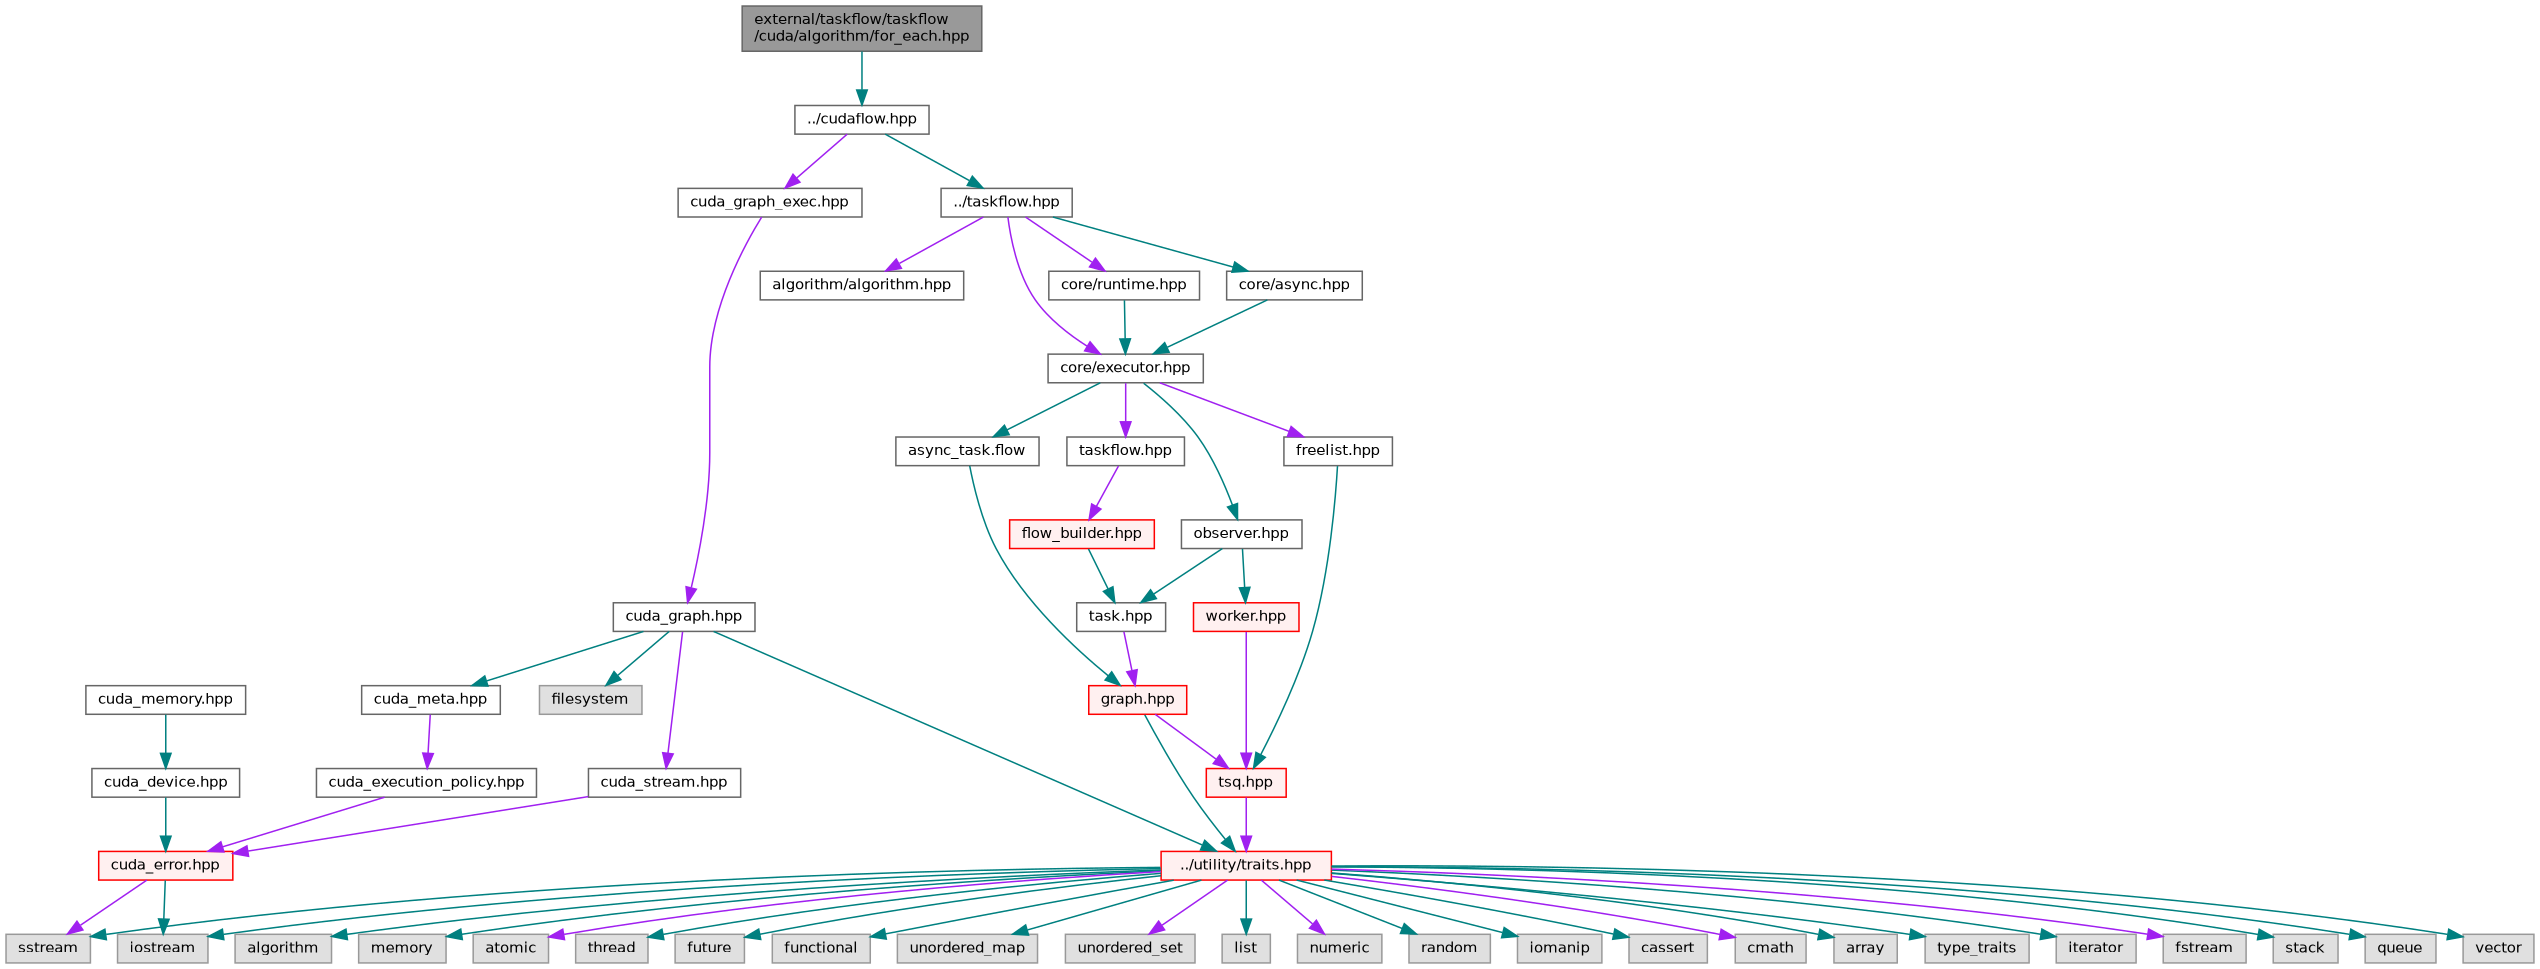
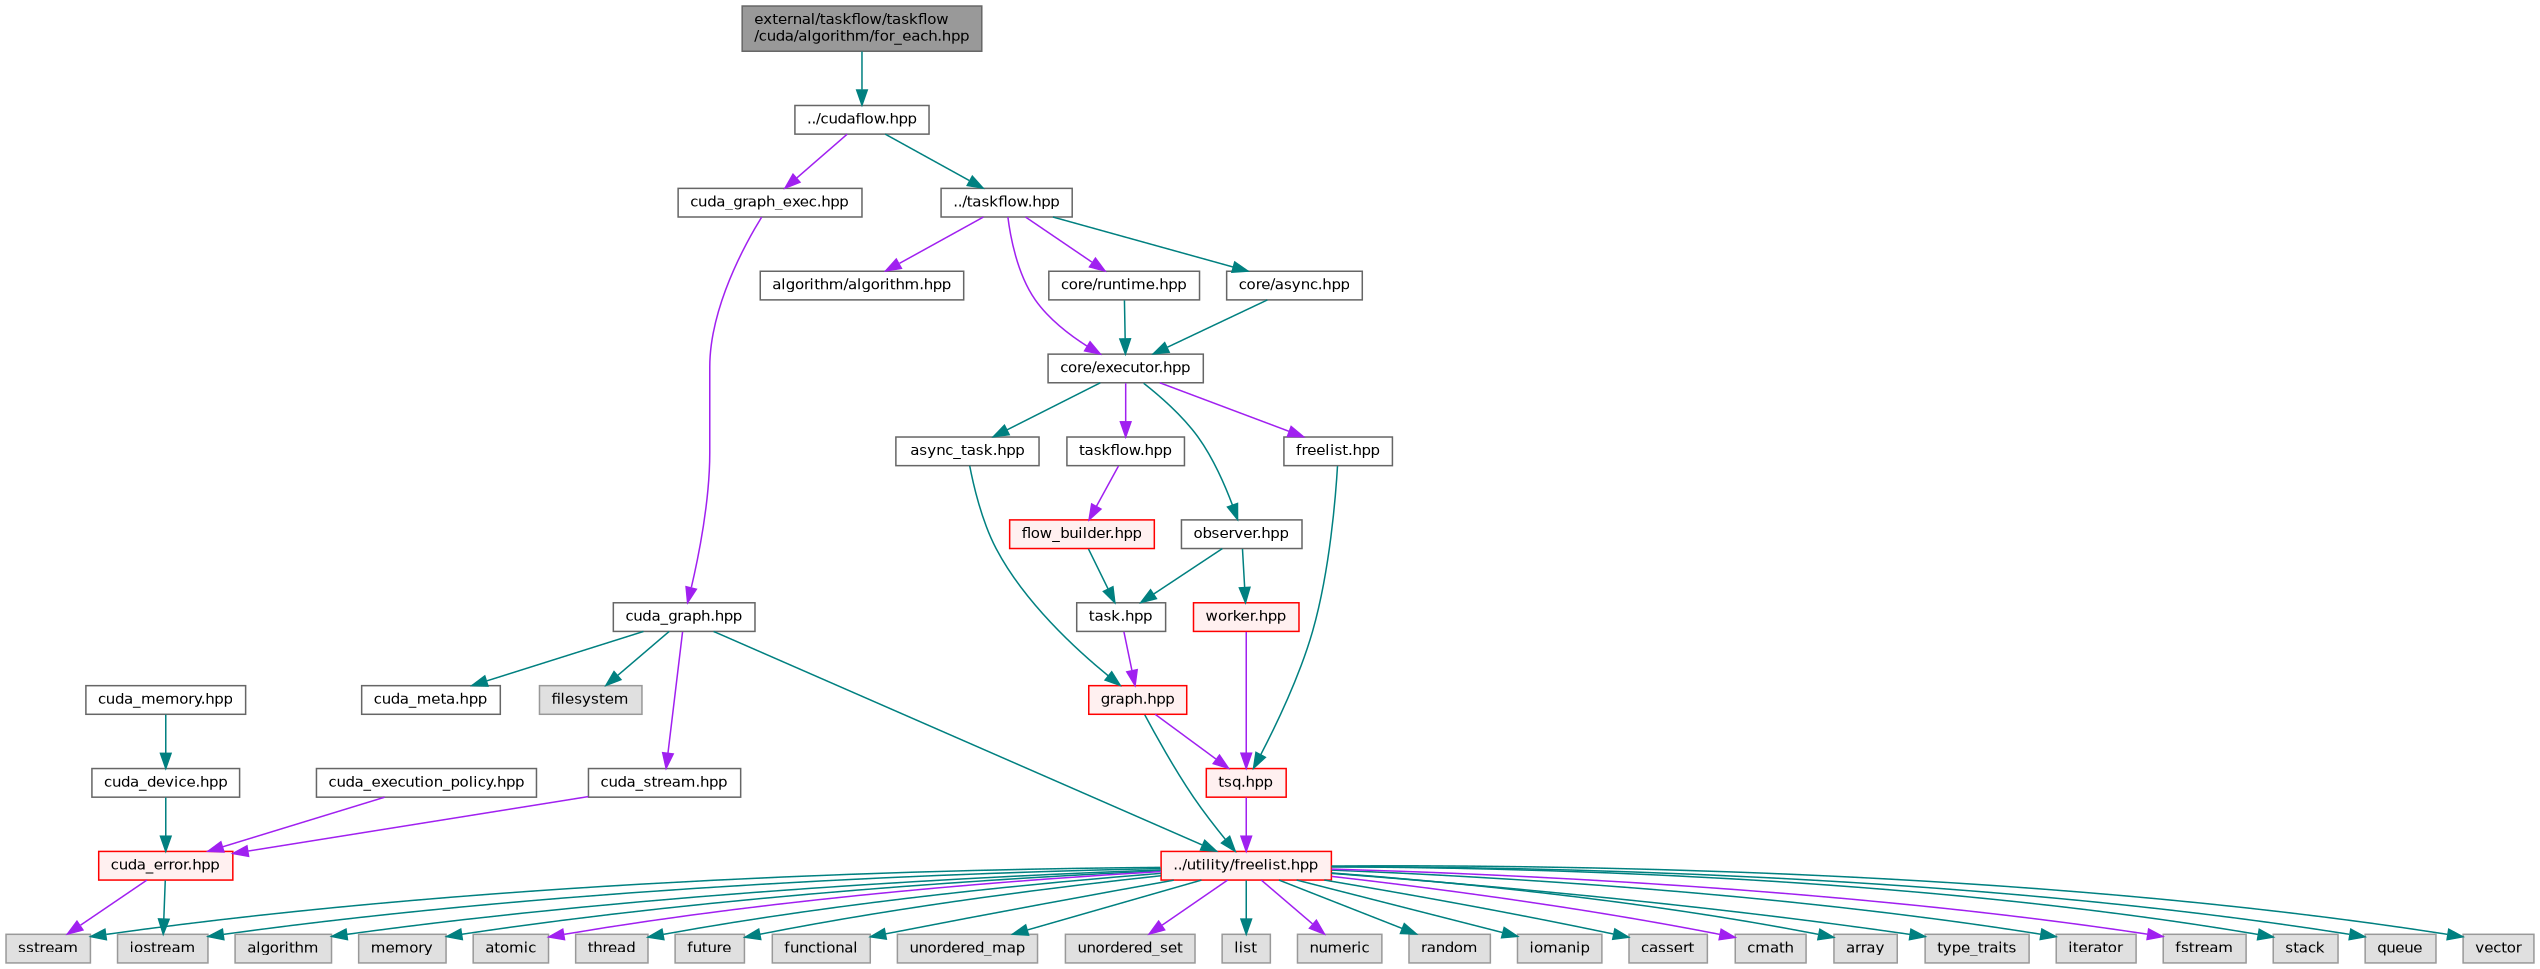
(967, 451) -> (967, 451)
(429, 734) -> none
(1246, 866) -> (1246, 866)
